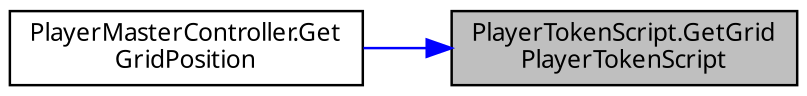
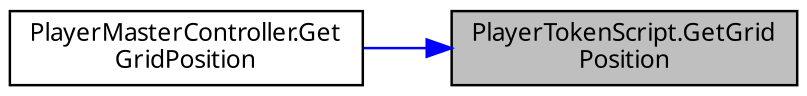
(624, 48) -> (624, 48)
